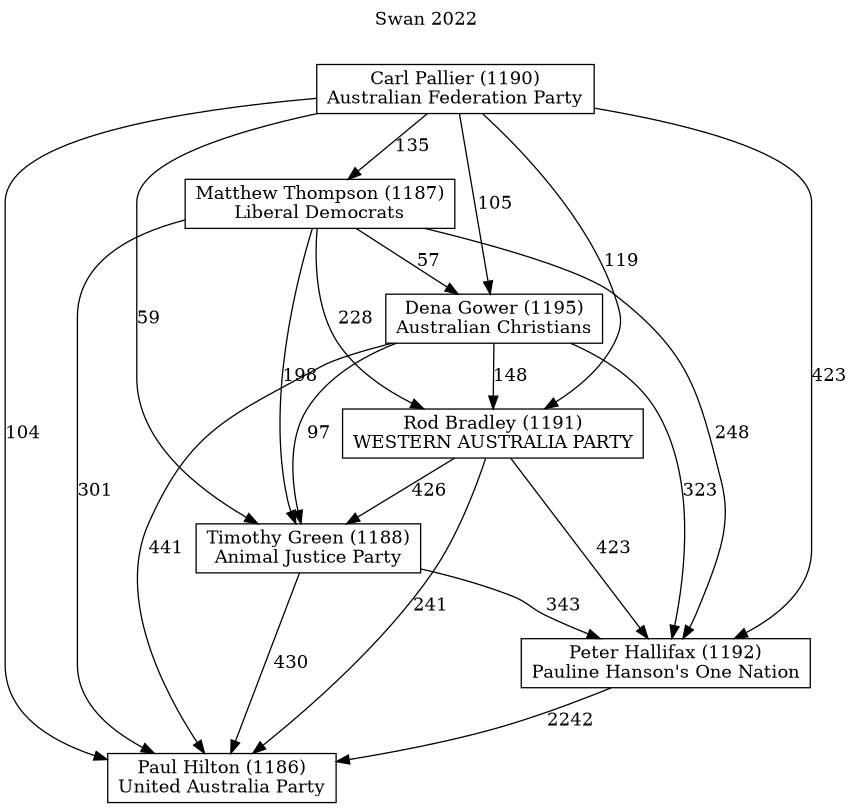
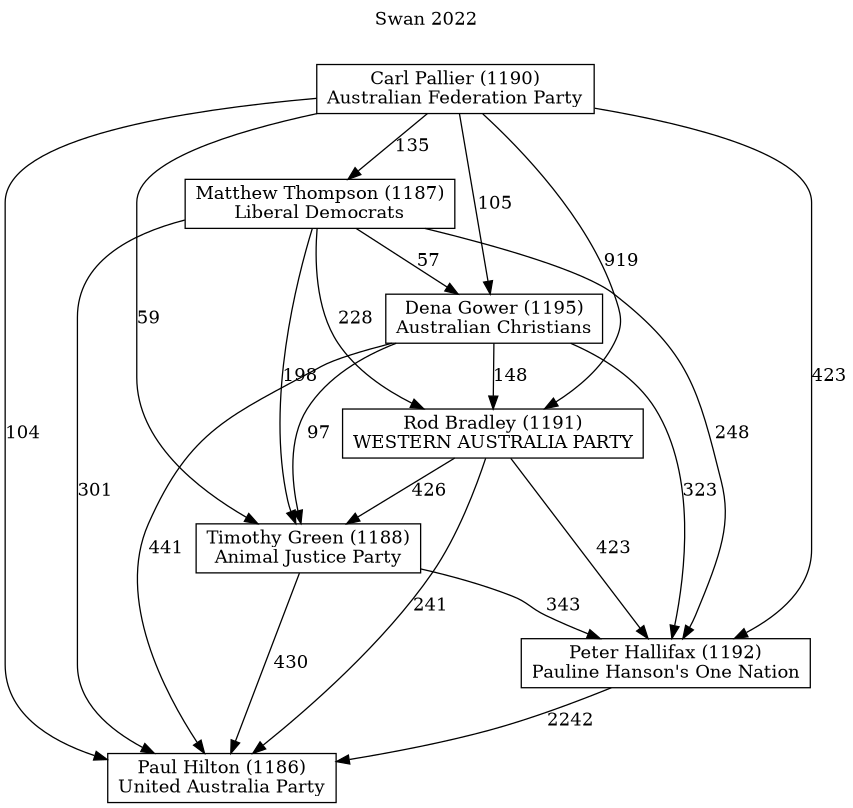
(622, 261) -> (622, 261)
